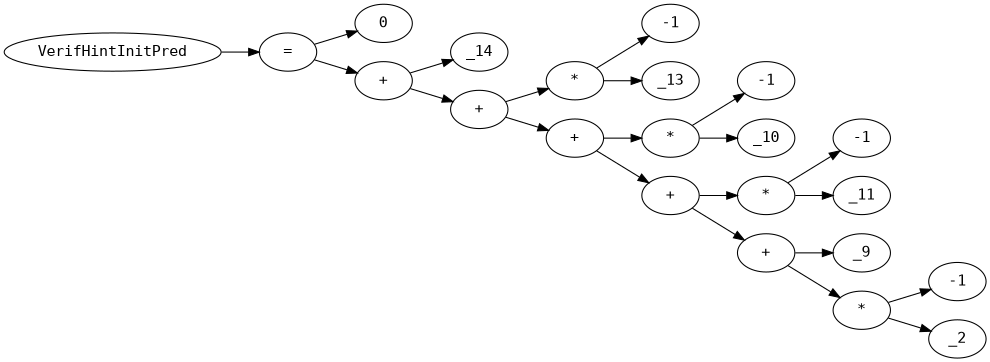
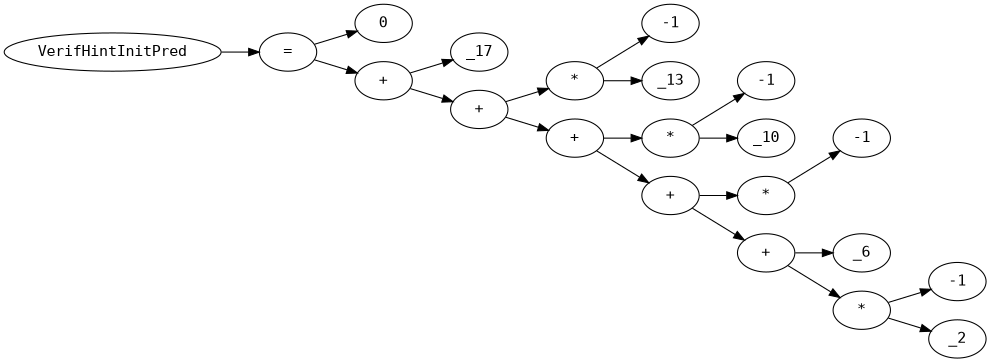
(479, 52) -> (479, 52)
(862, 196) -> none
(862, 253) -> (862, 253)
